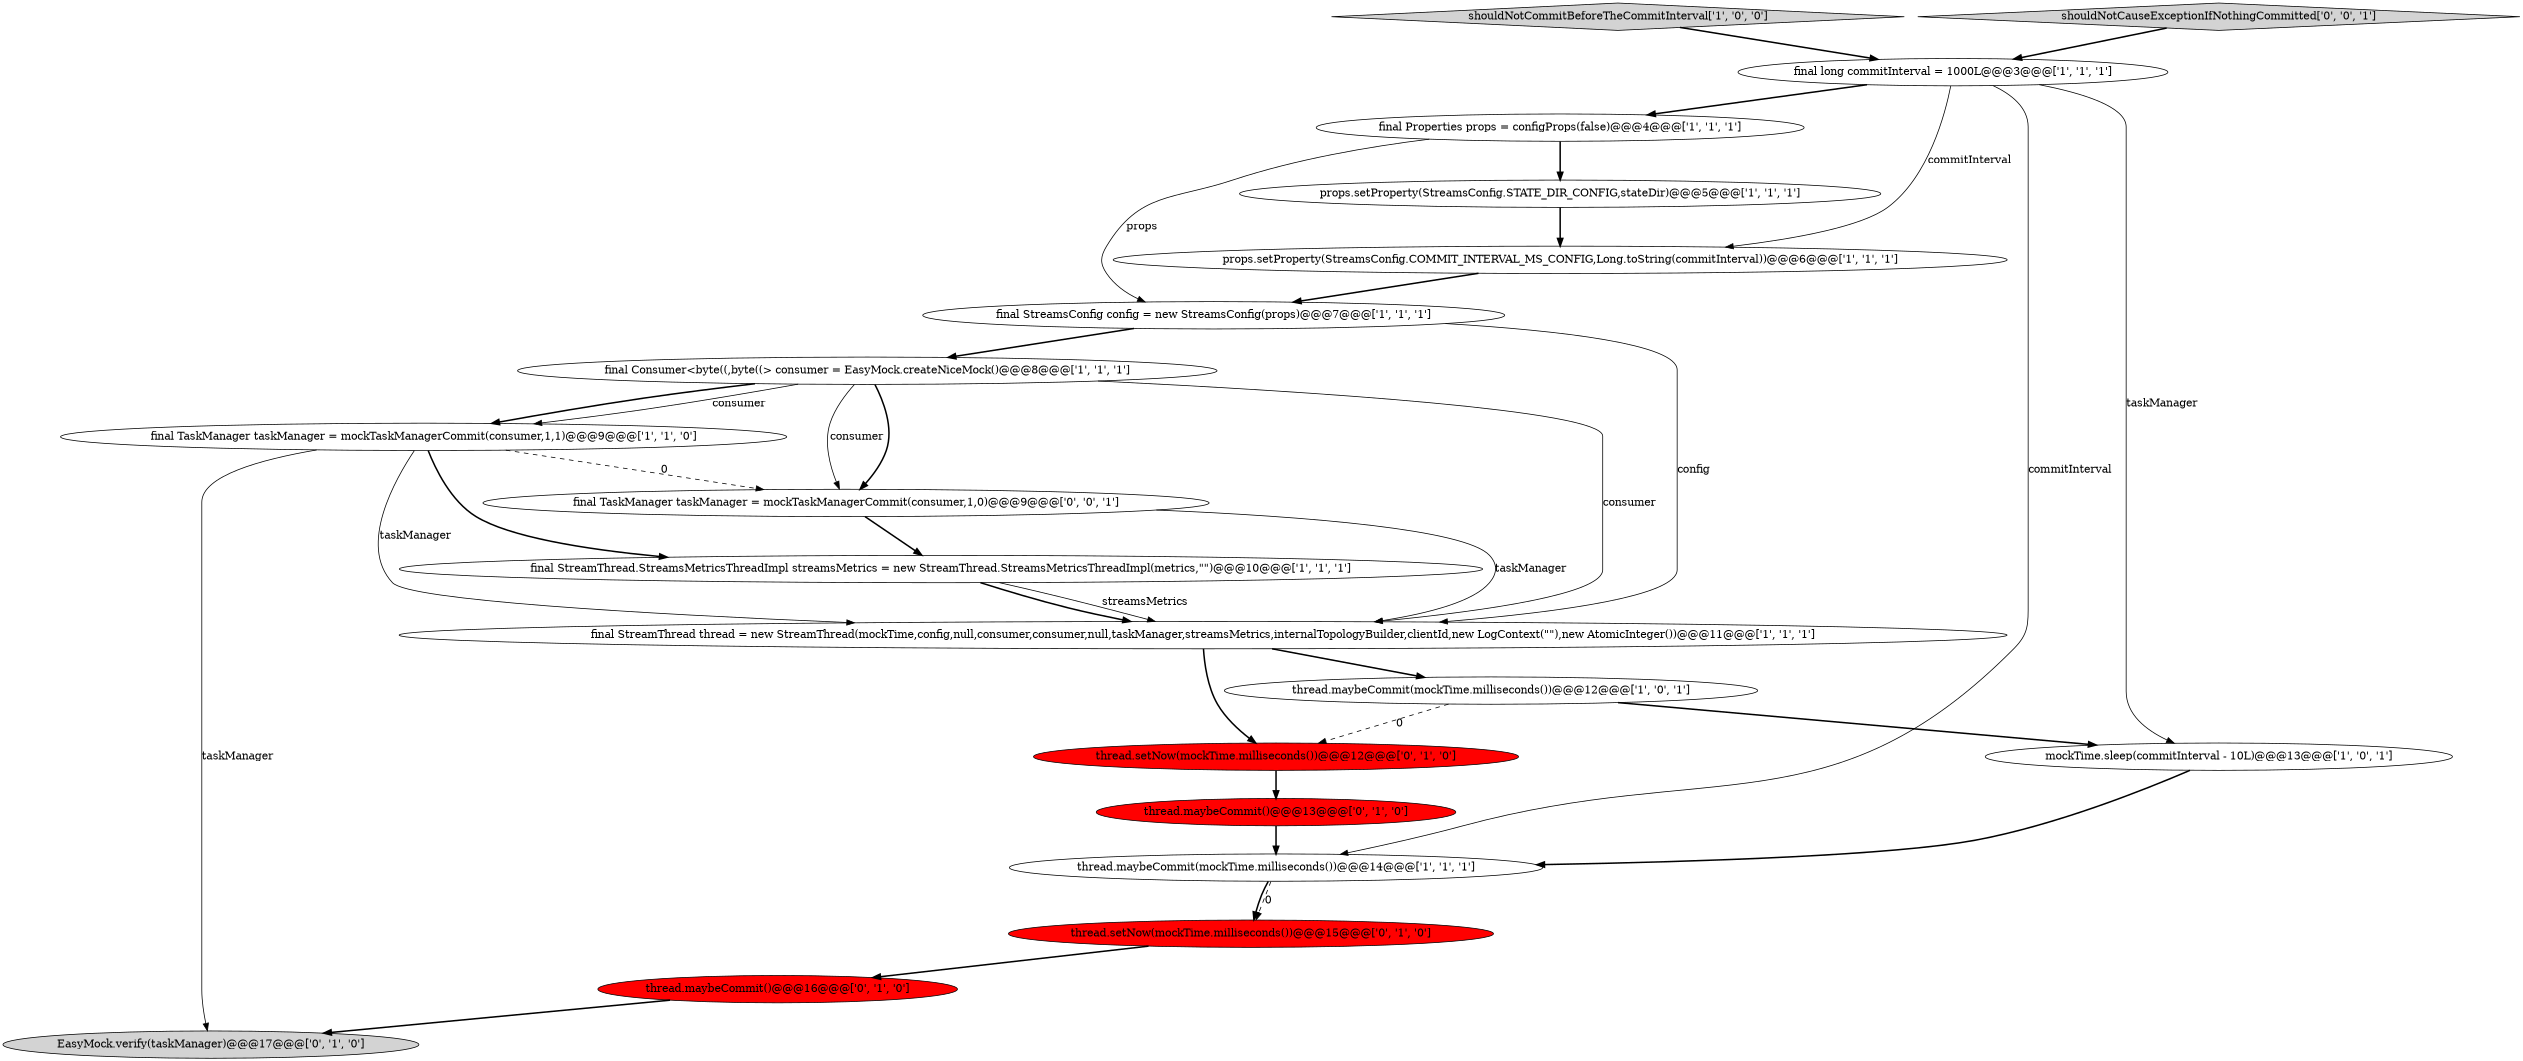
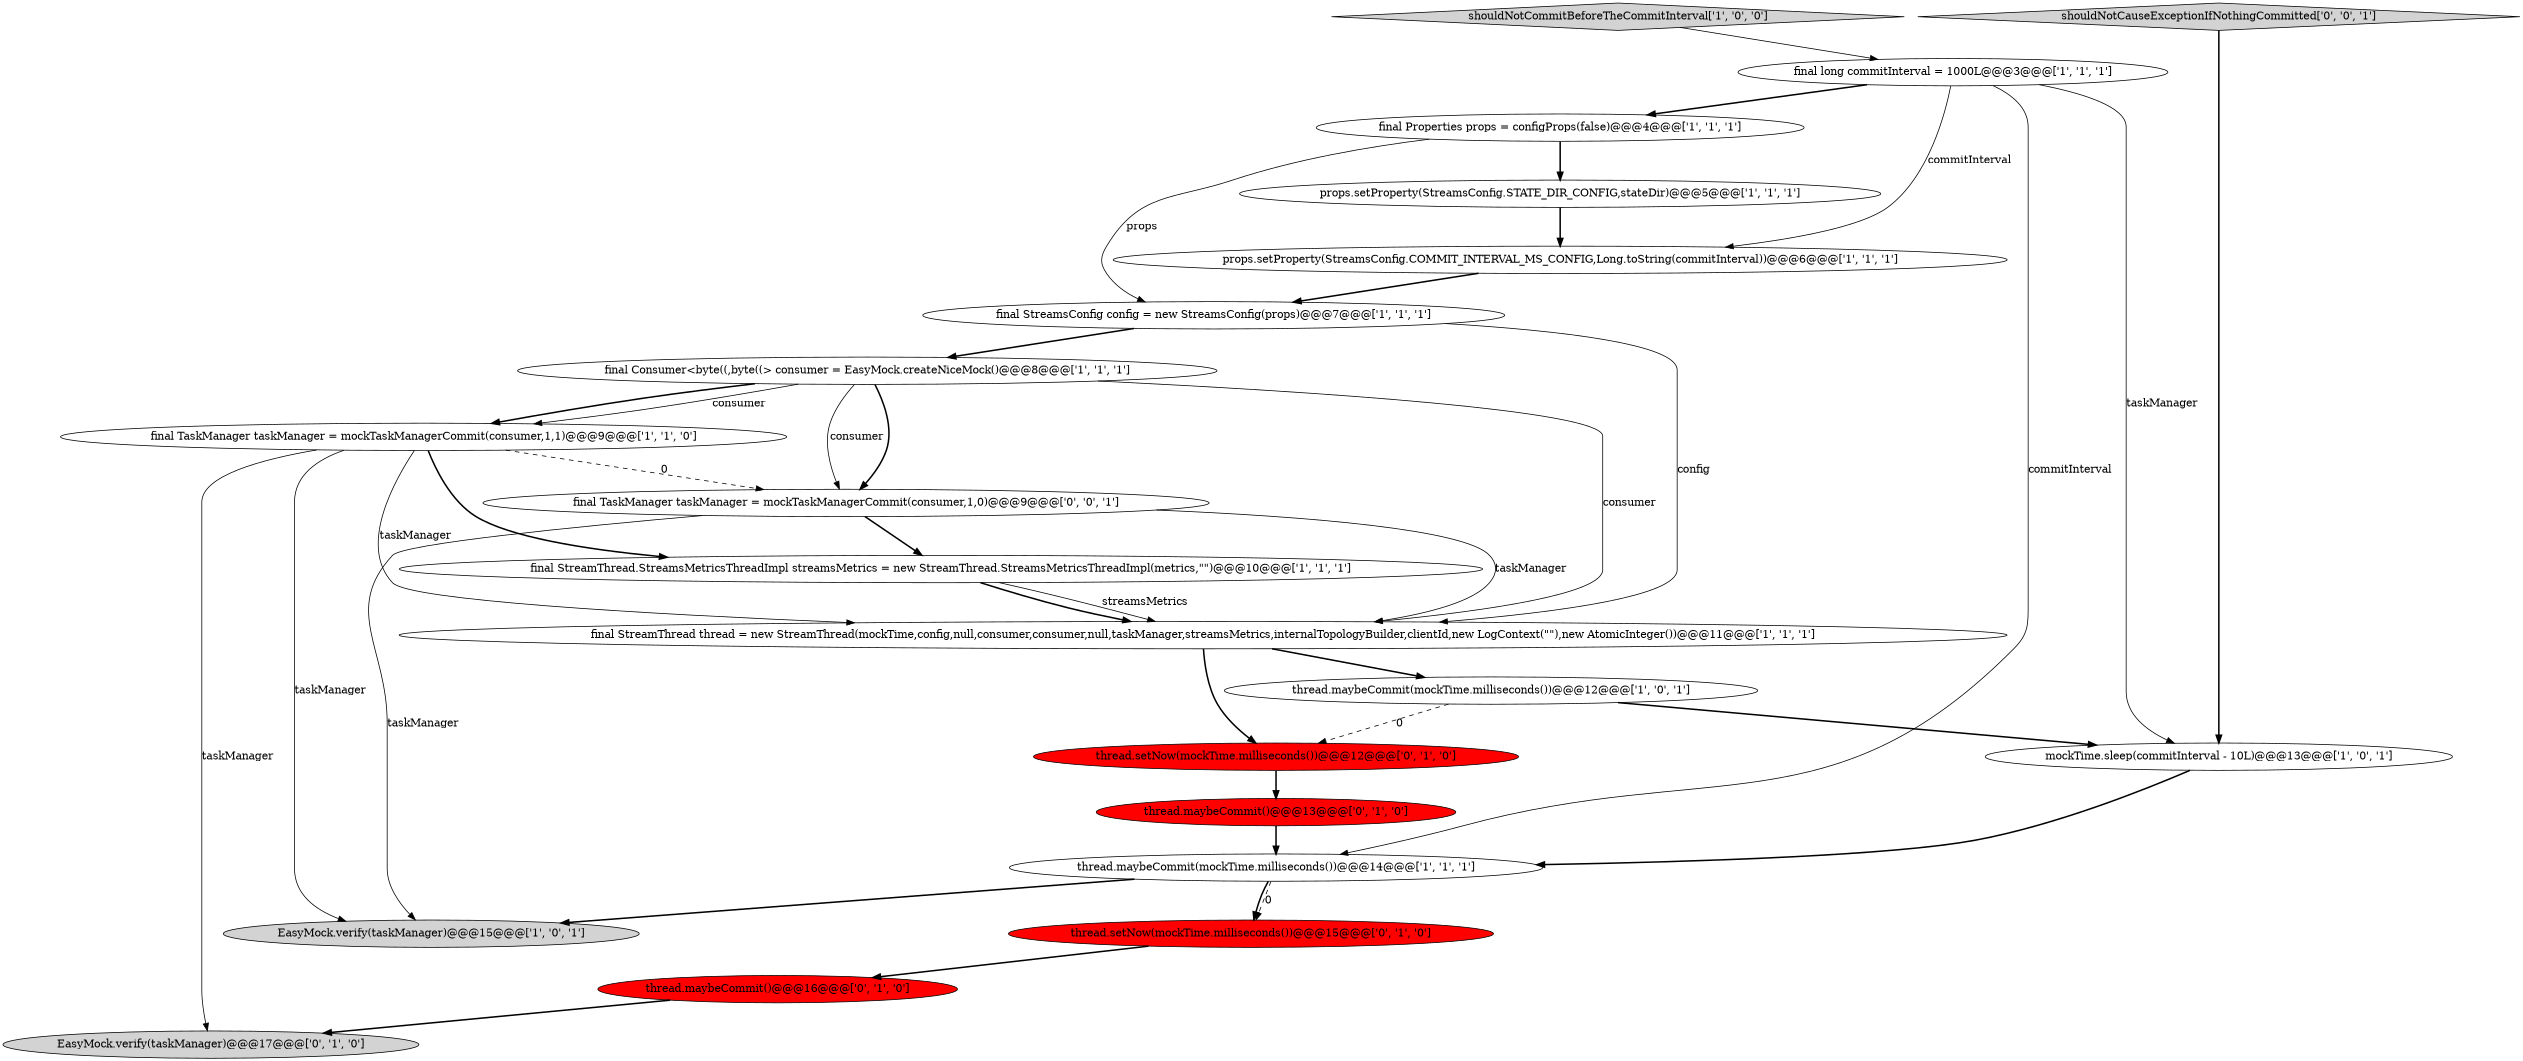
(1775, 43) -> (1775, 43)
(2094, 43) -> (2219, 383)
none -> (431, 934)
